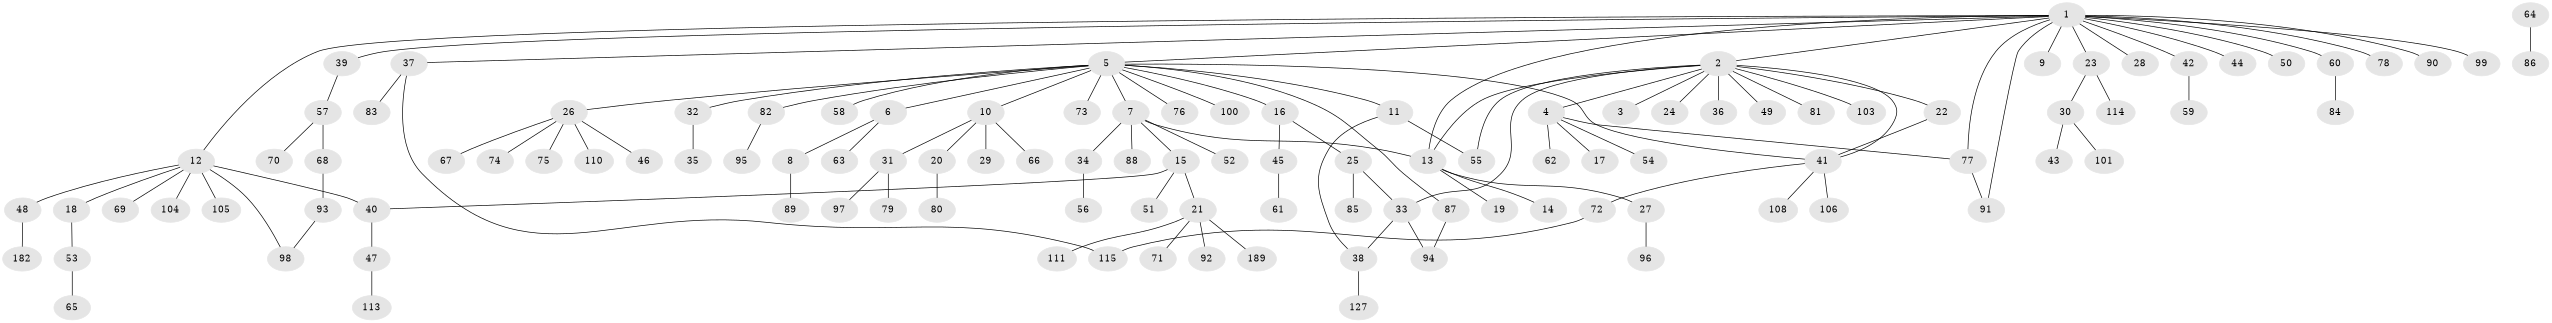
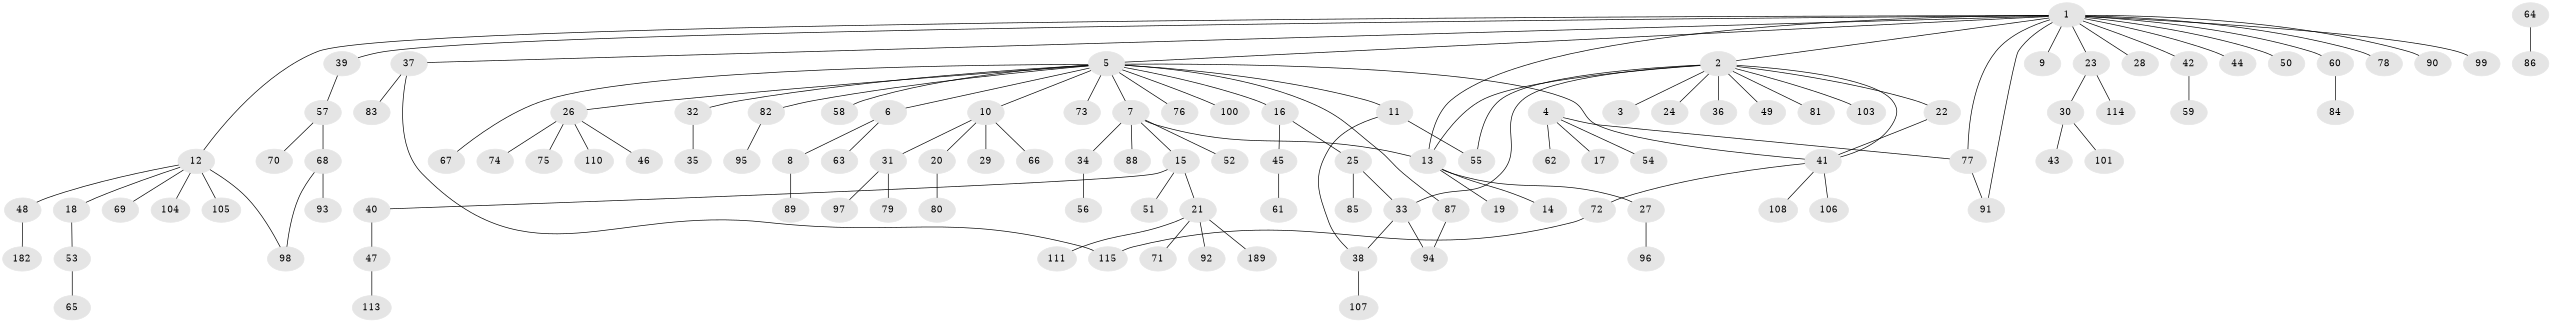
(1632, 88) -> none
(507, 135) -> (765, 73)
(286, 183) -> none
(304, 235) -> (295, 207)
(1359, 308) -> (1359, 308)
